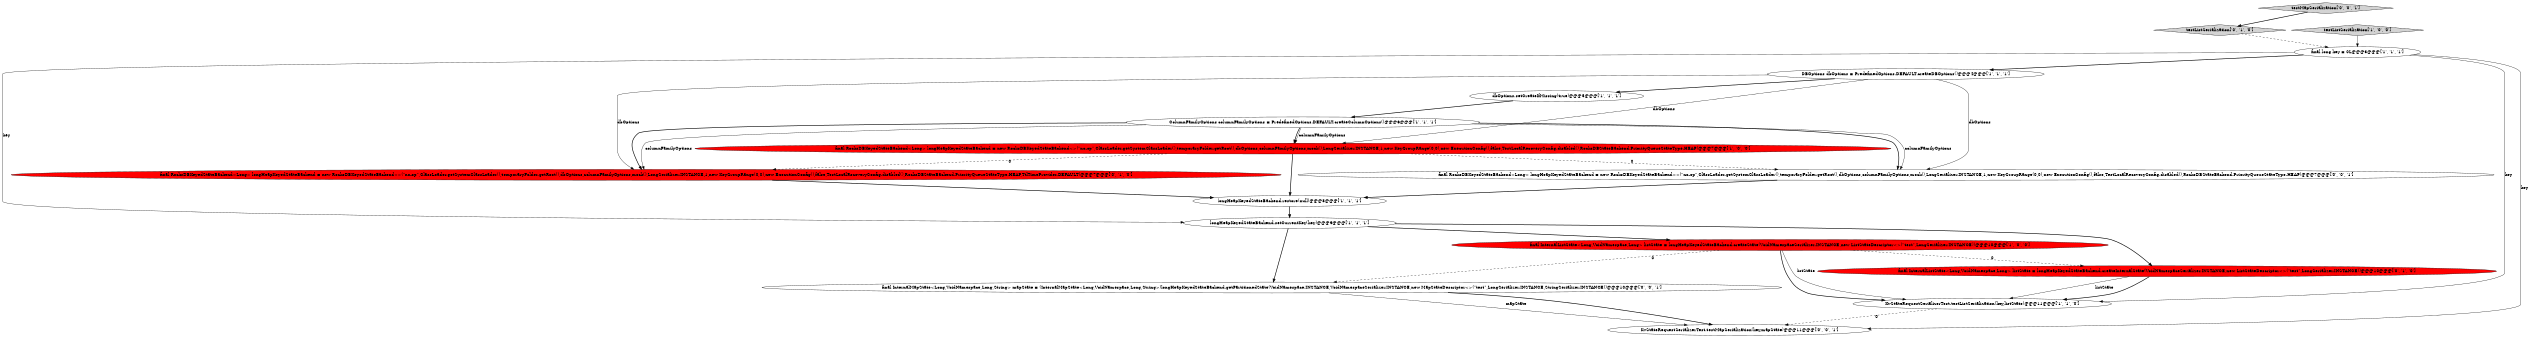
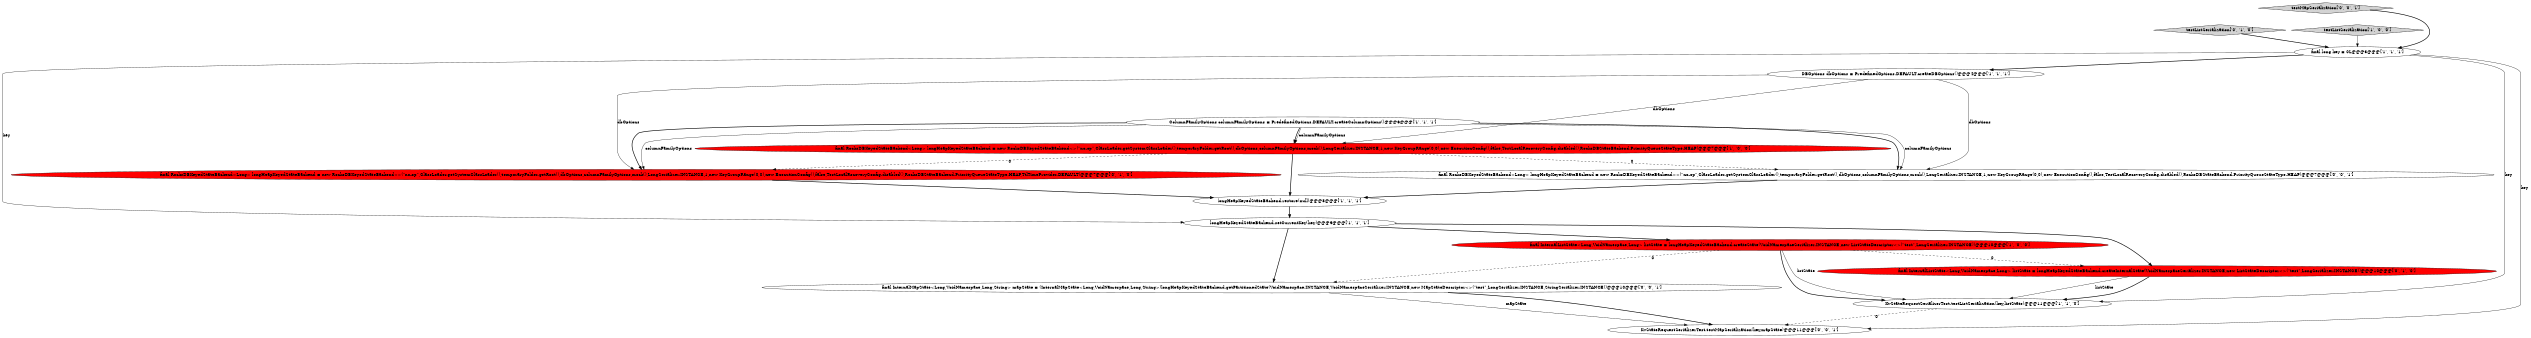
(2274, 19) -> (2419, 20)
(2283, 40) -> (2283, 40)
(1557, 96) -> none
